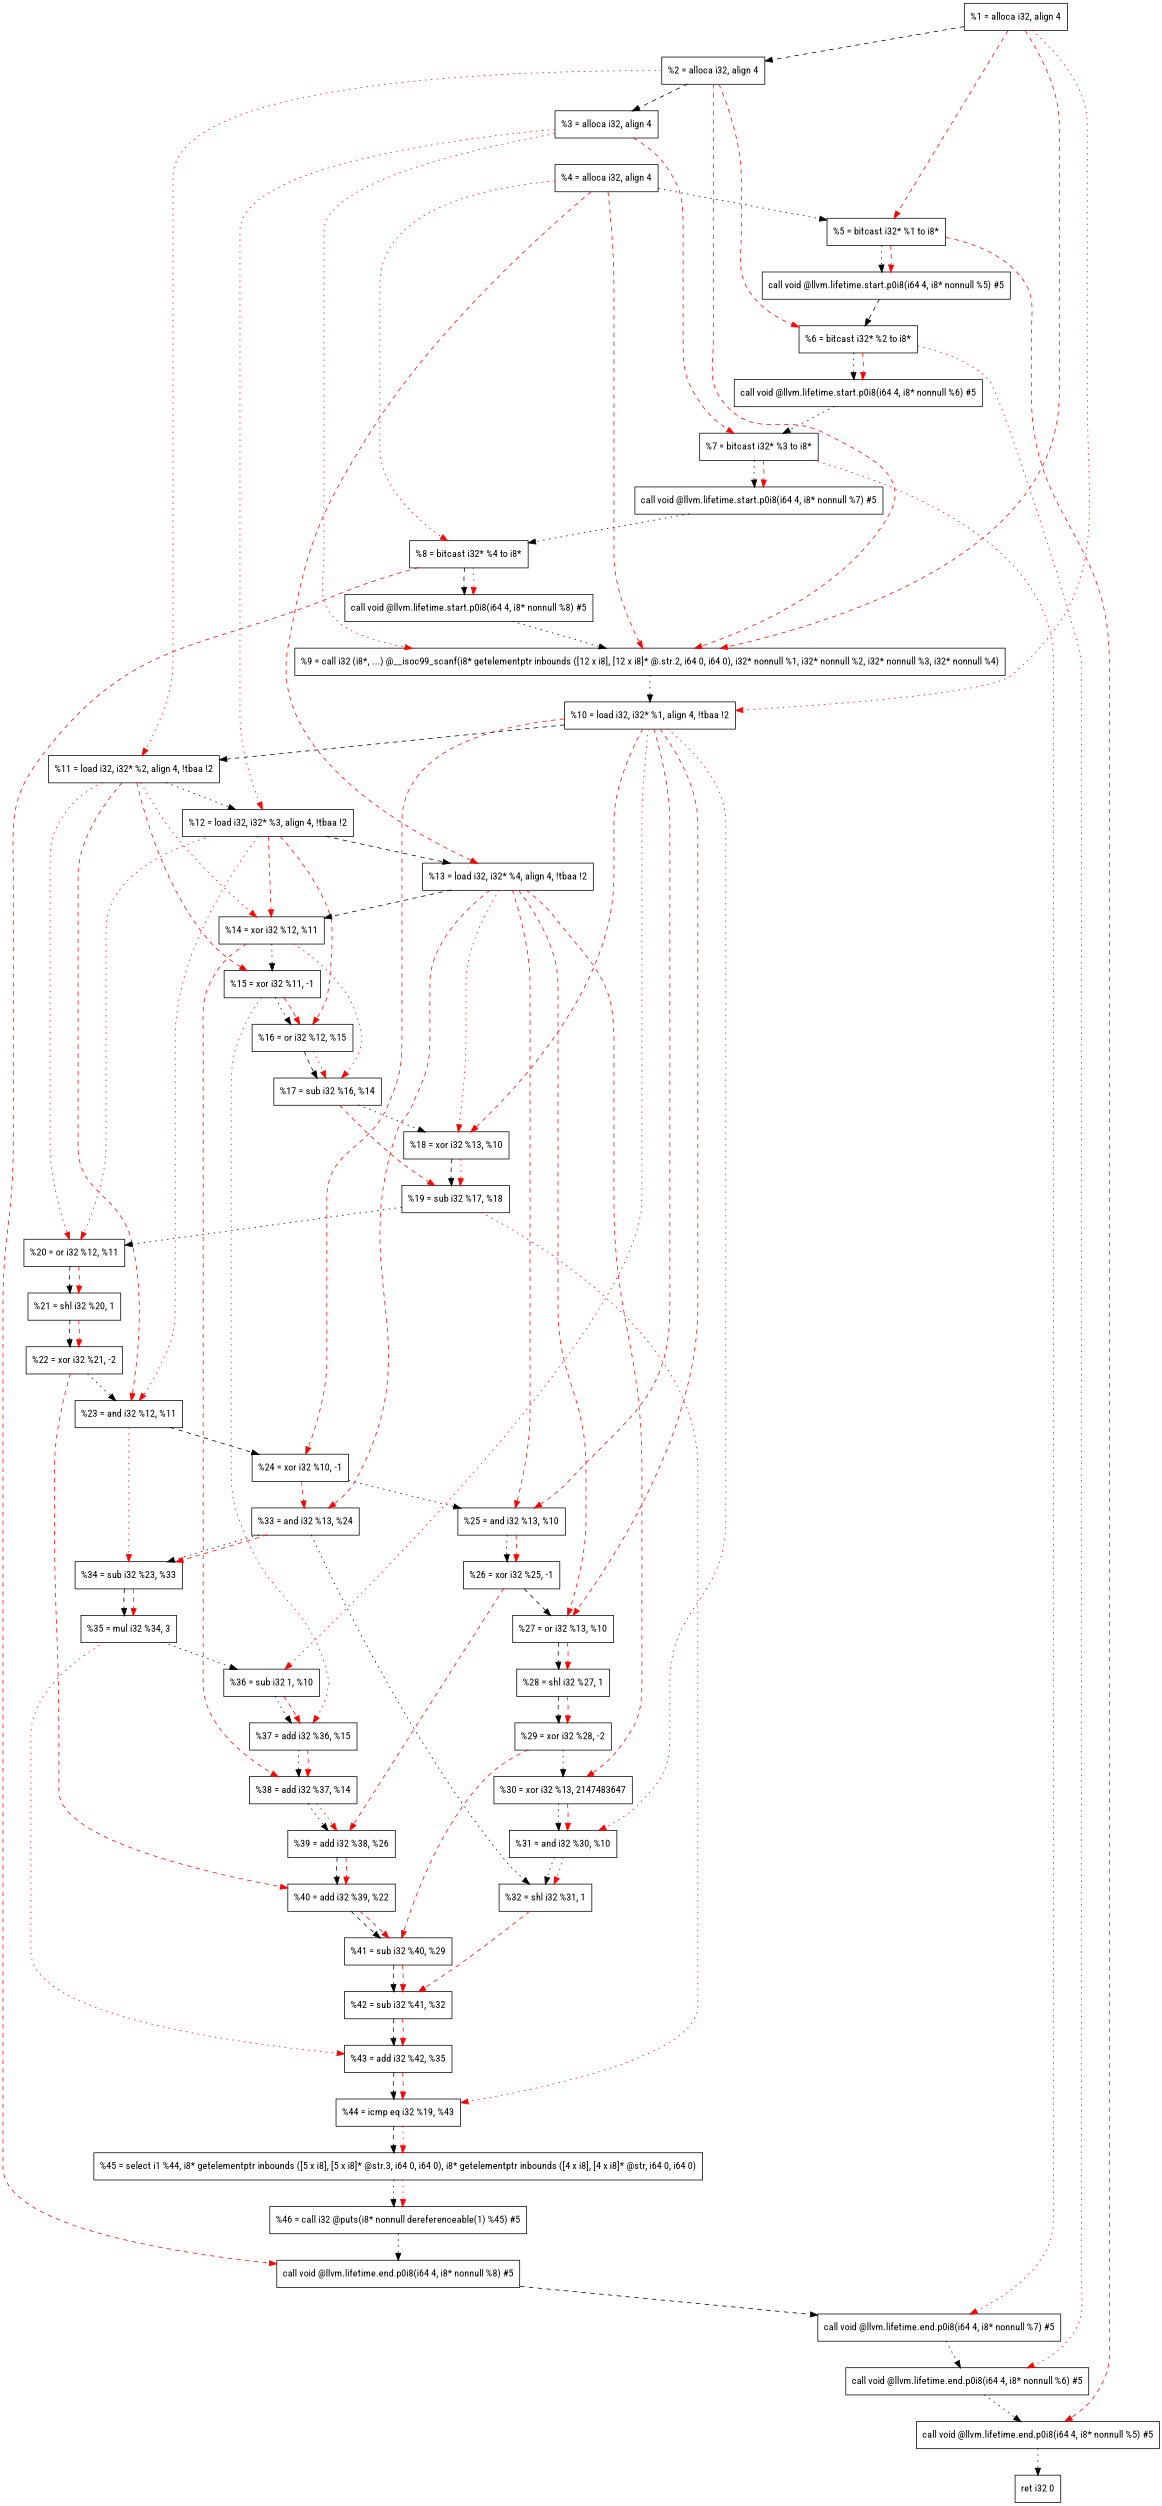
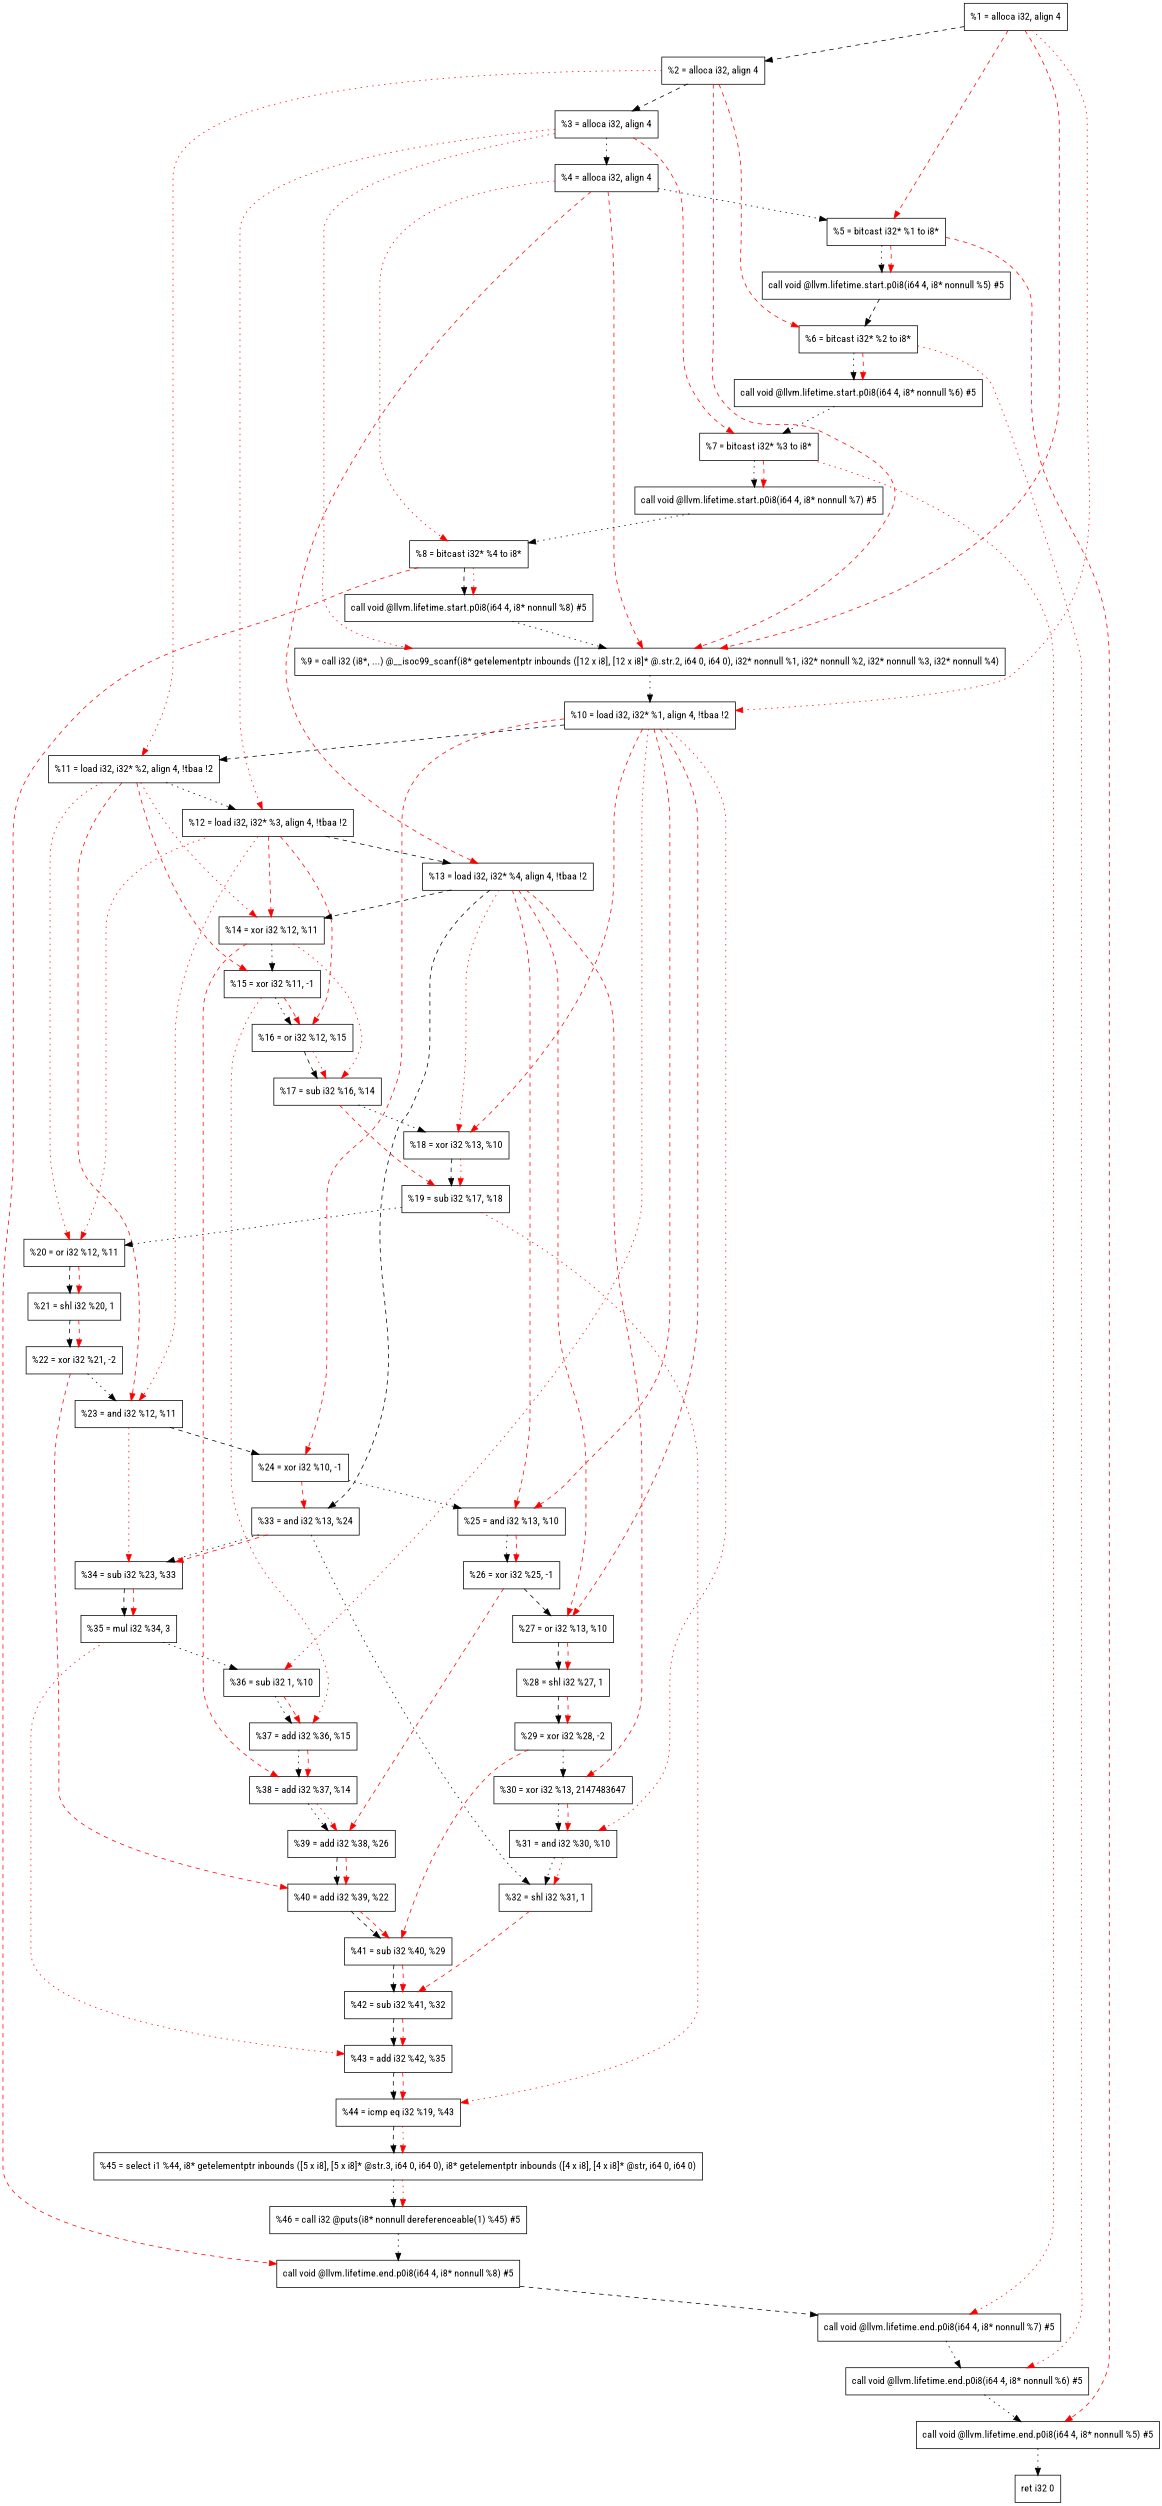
none -> (607, 148)
(383, 1189) -> (383, 1189)
